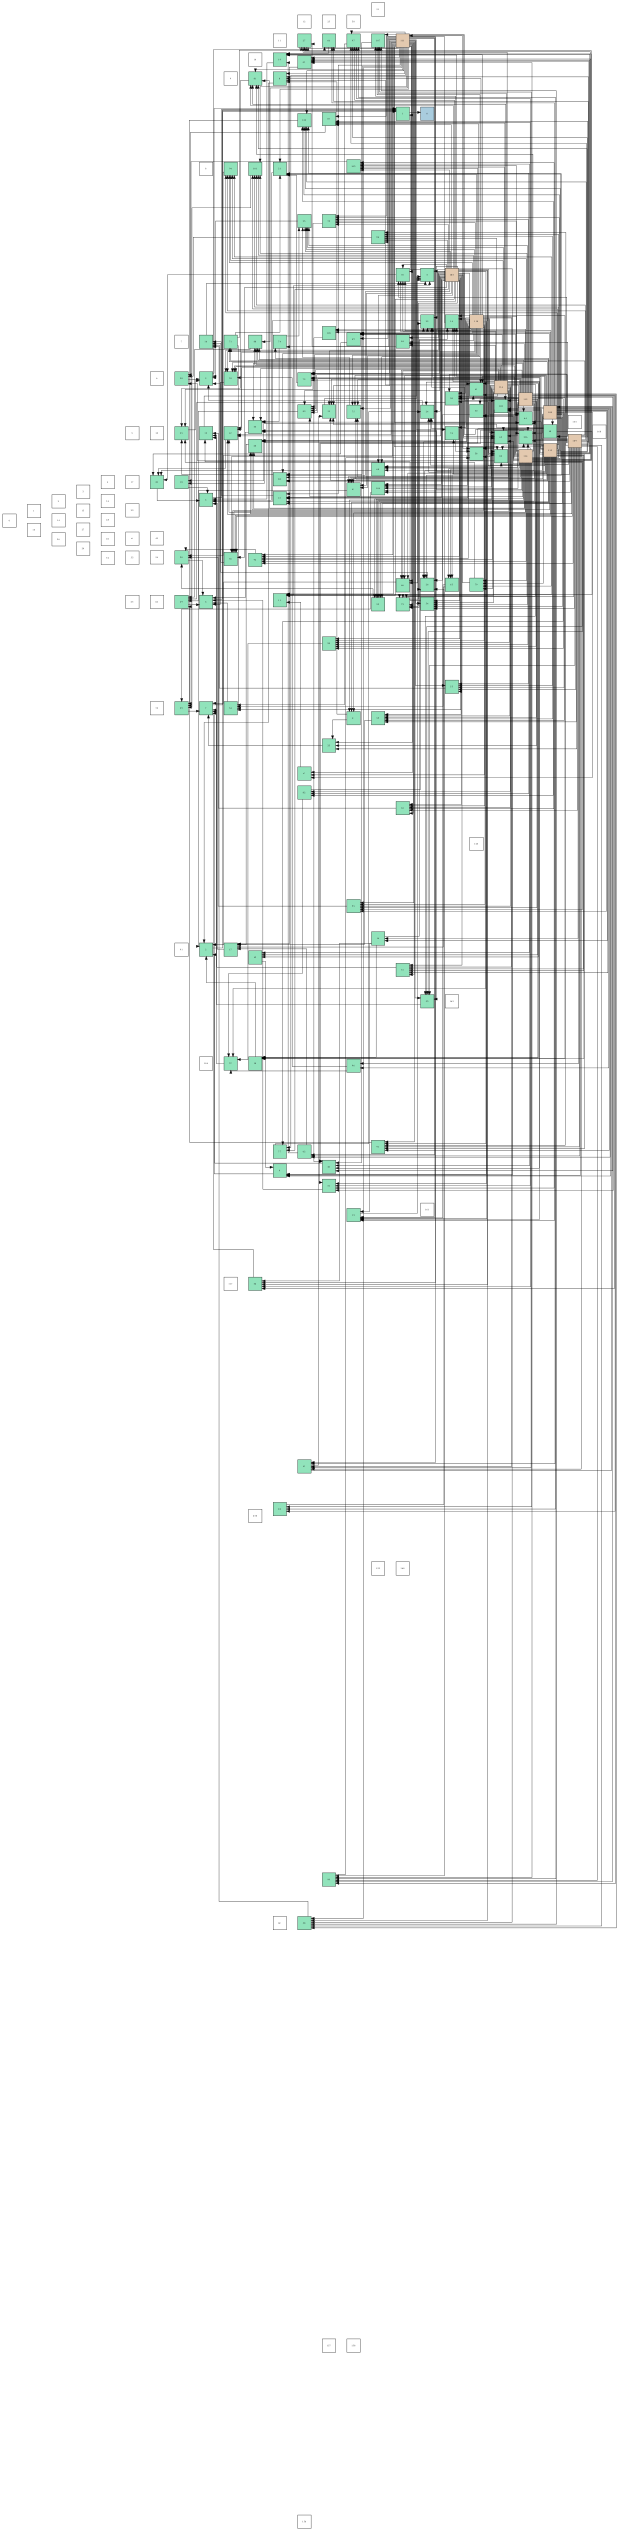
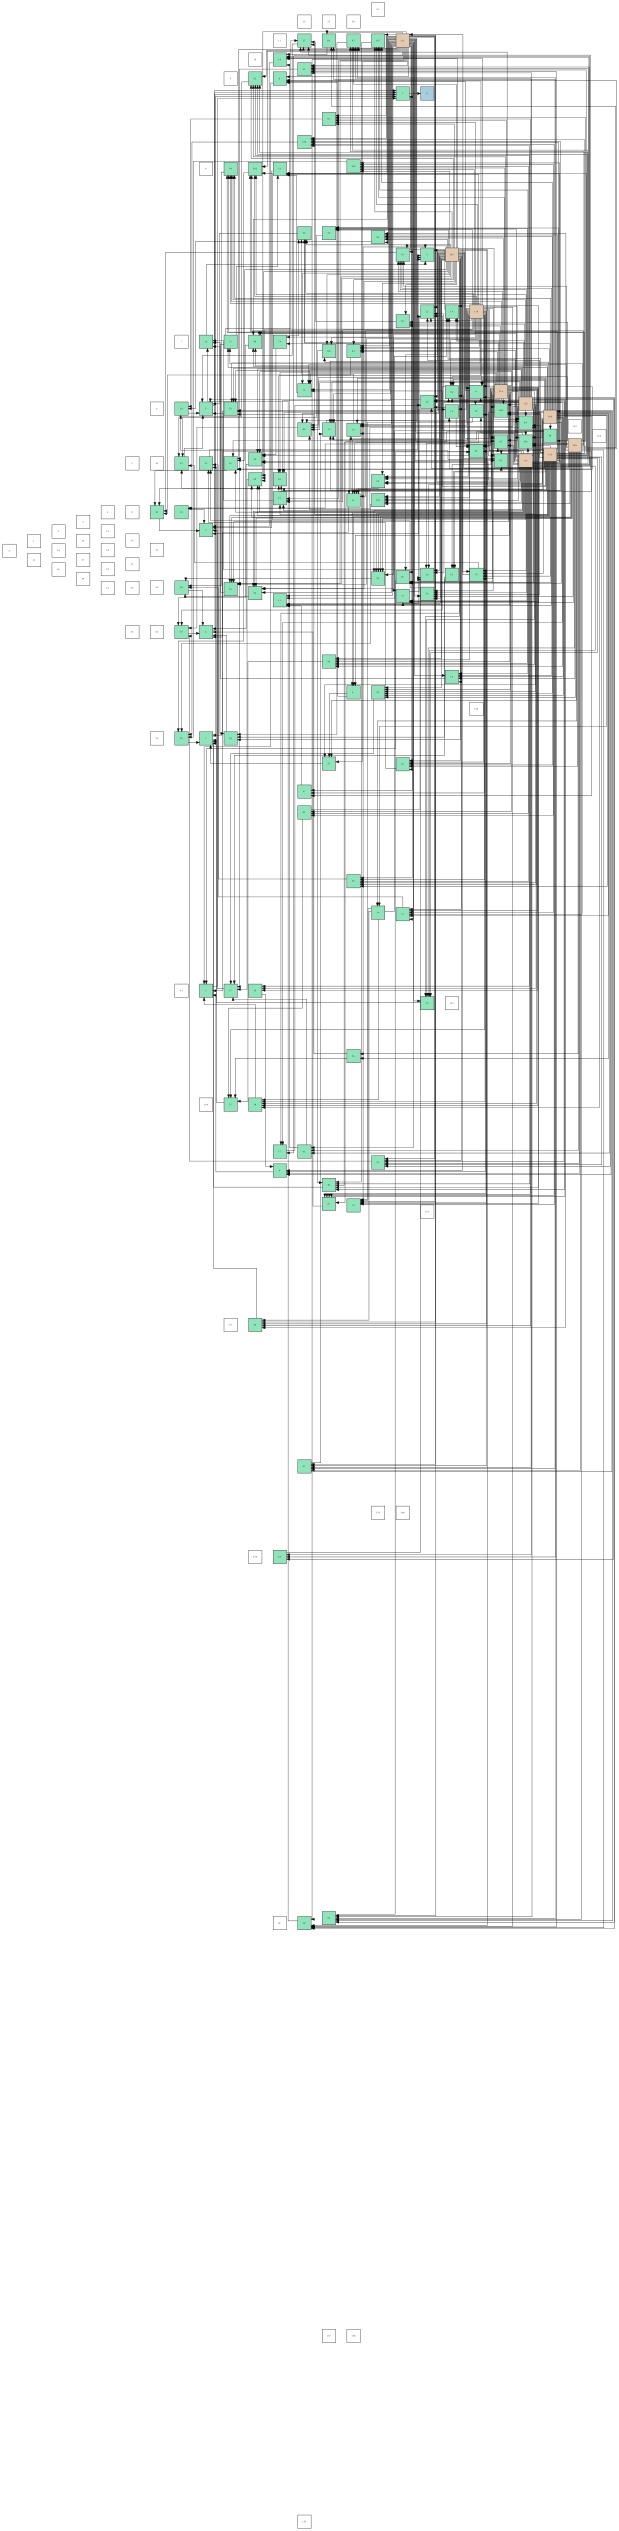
none -> (556, 120)
none -> (463, 413)
